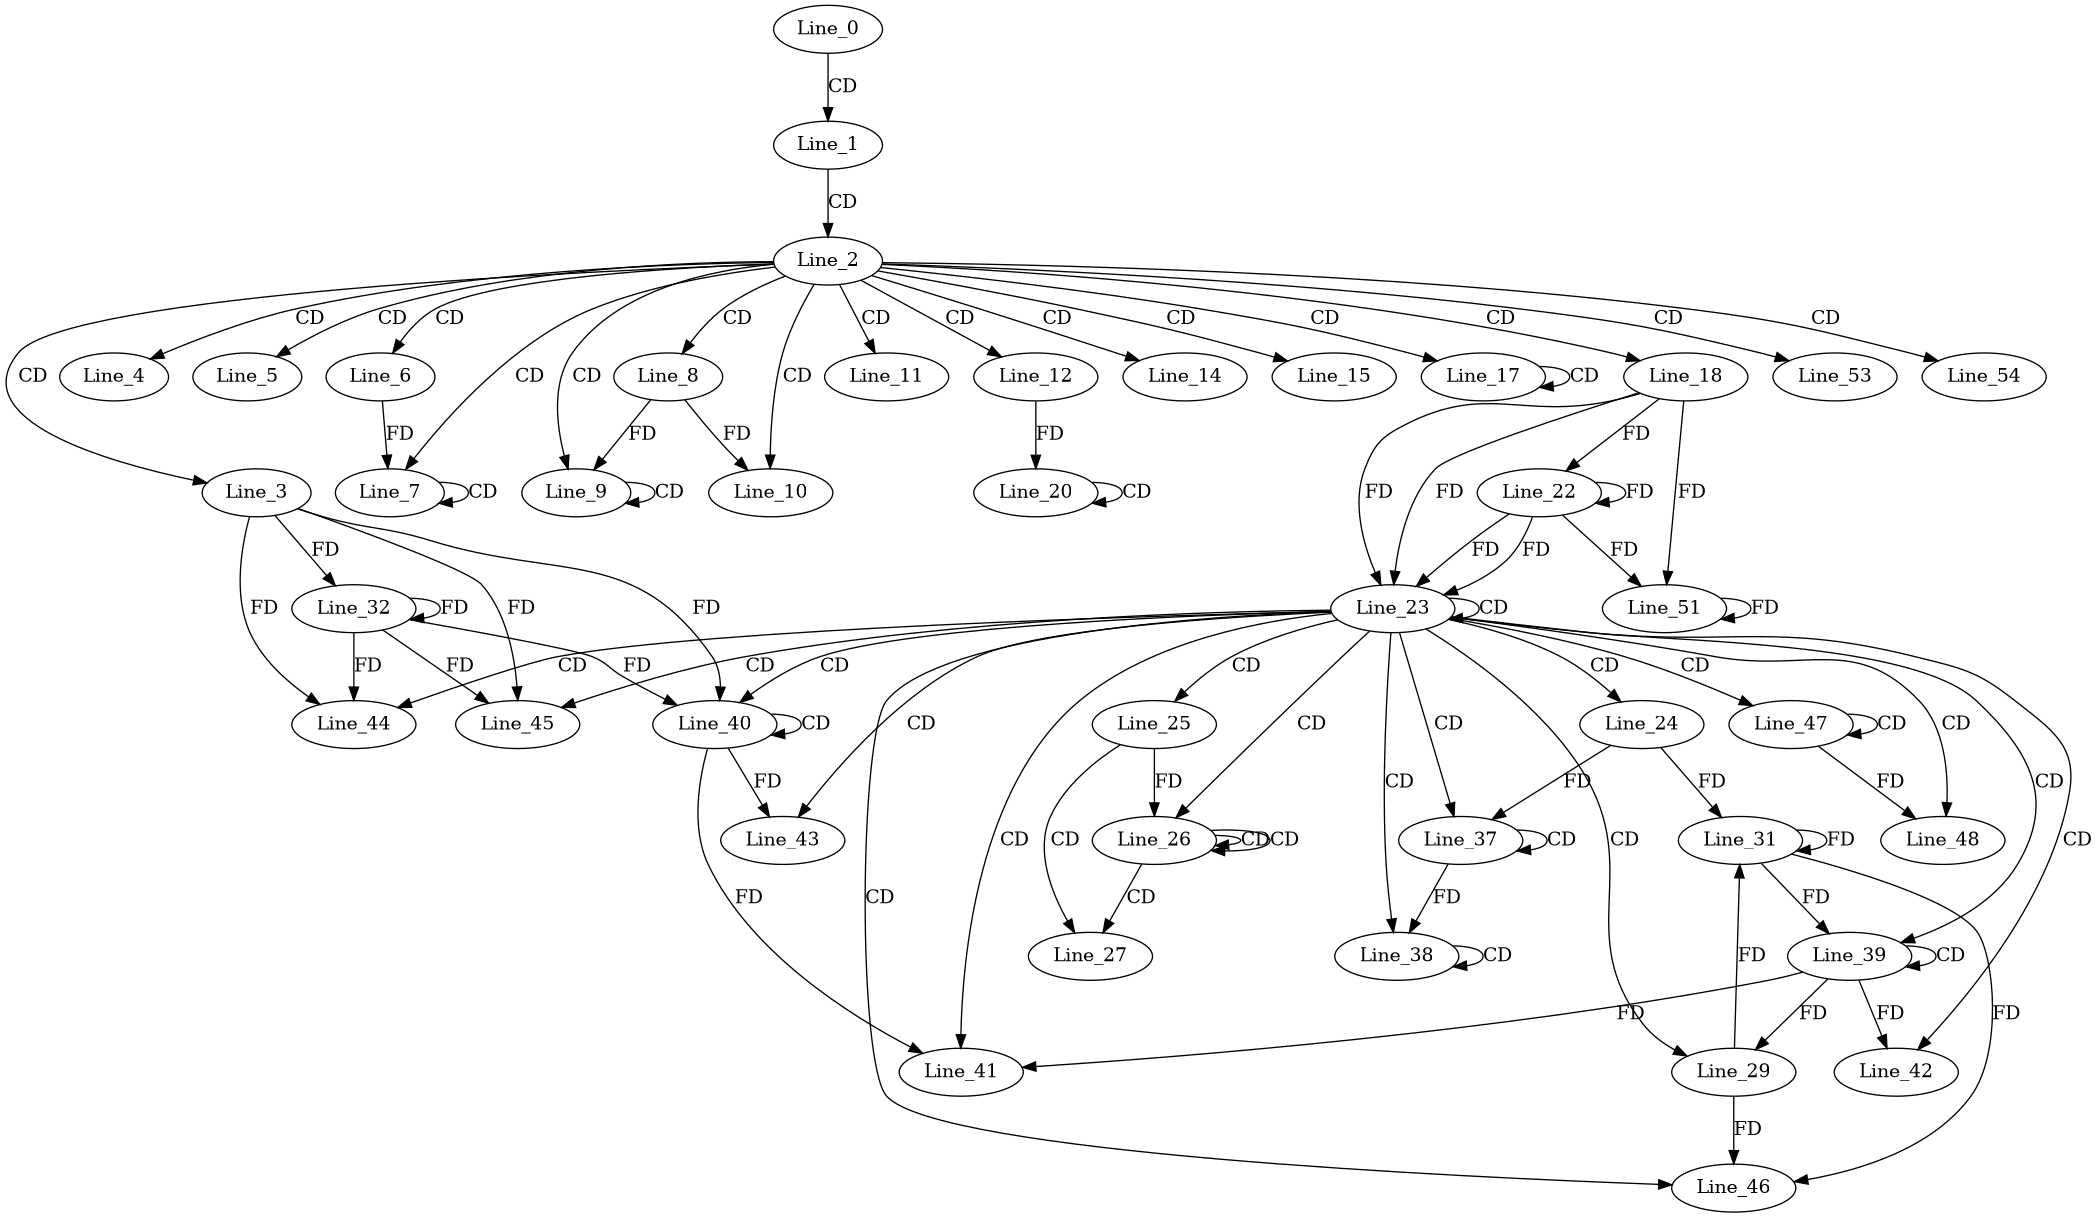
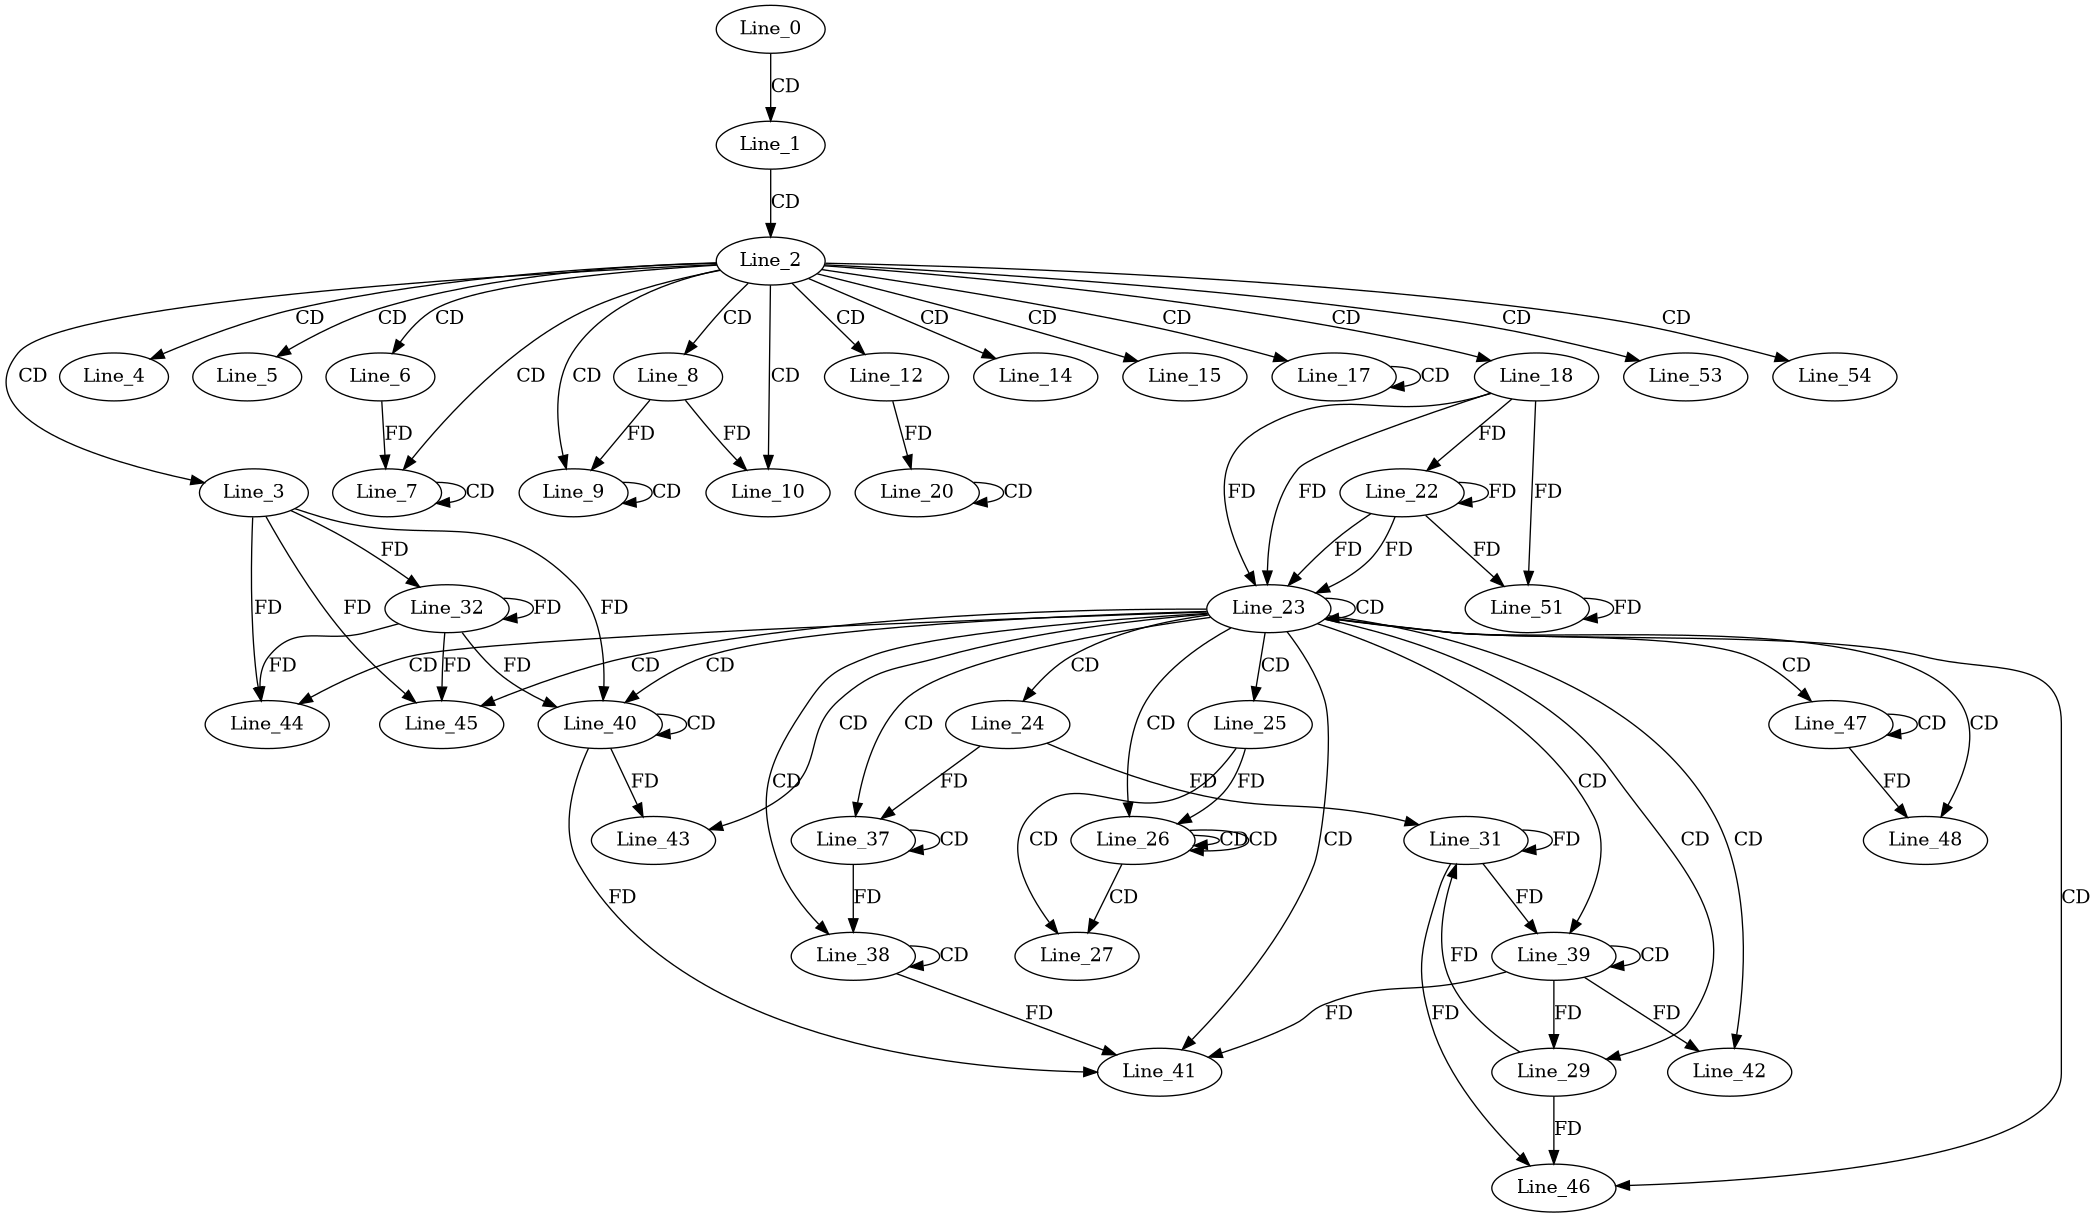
(887, 377) -> none
none -> (1000, 1012)
